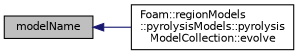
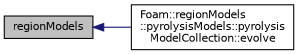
(49, 27) -> (49, 27)
